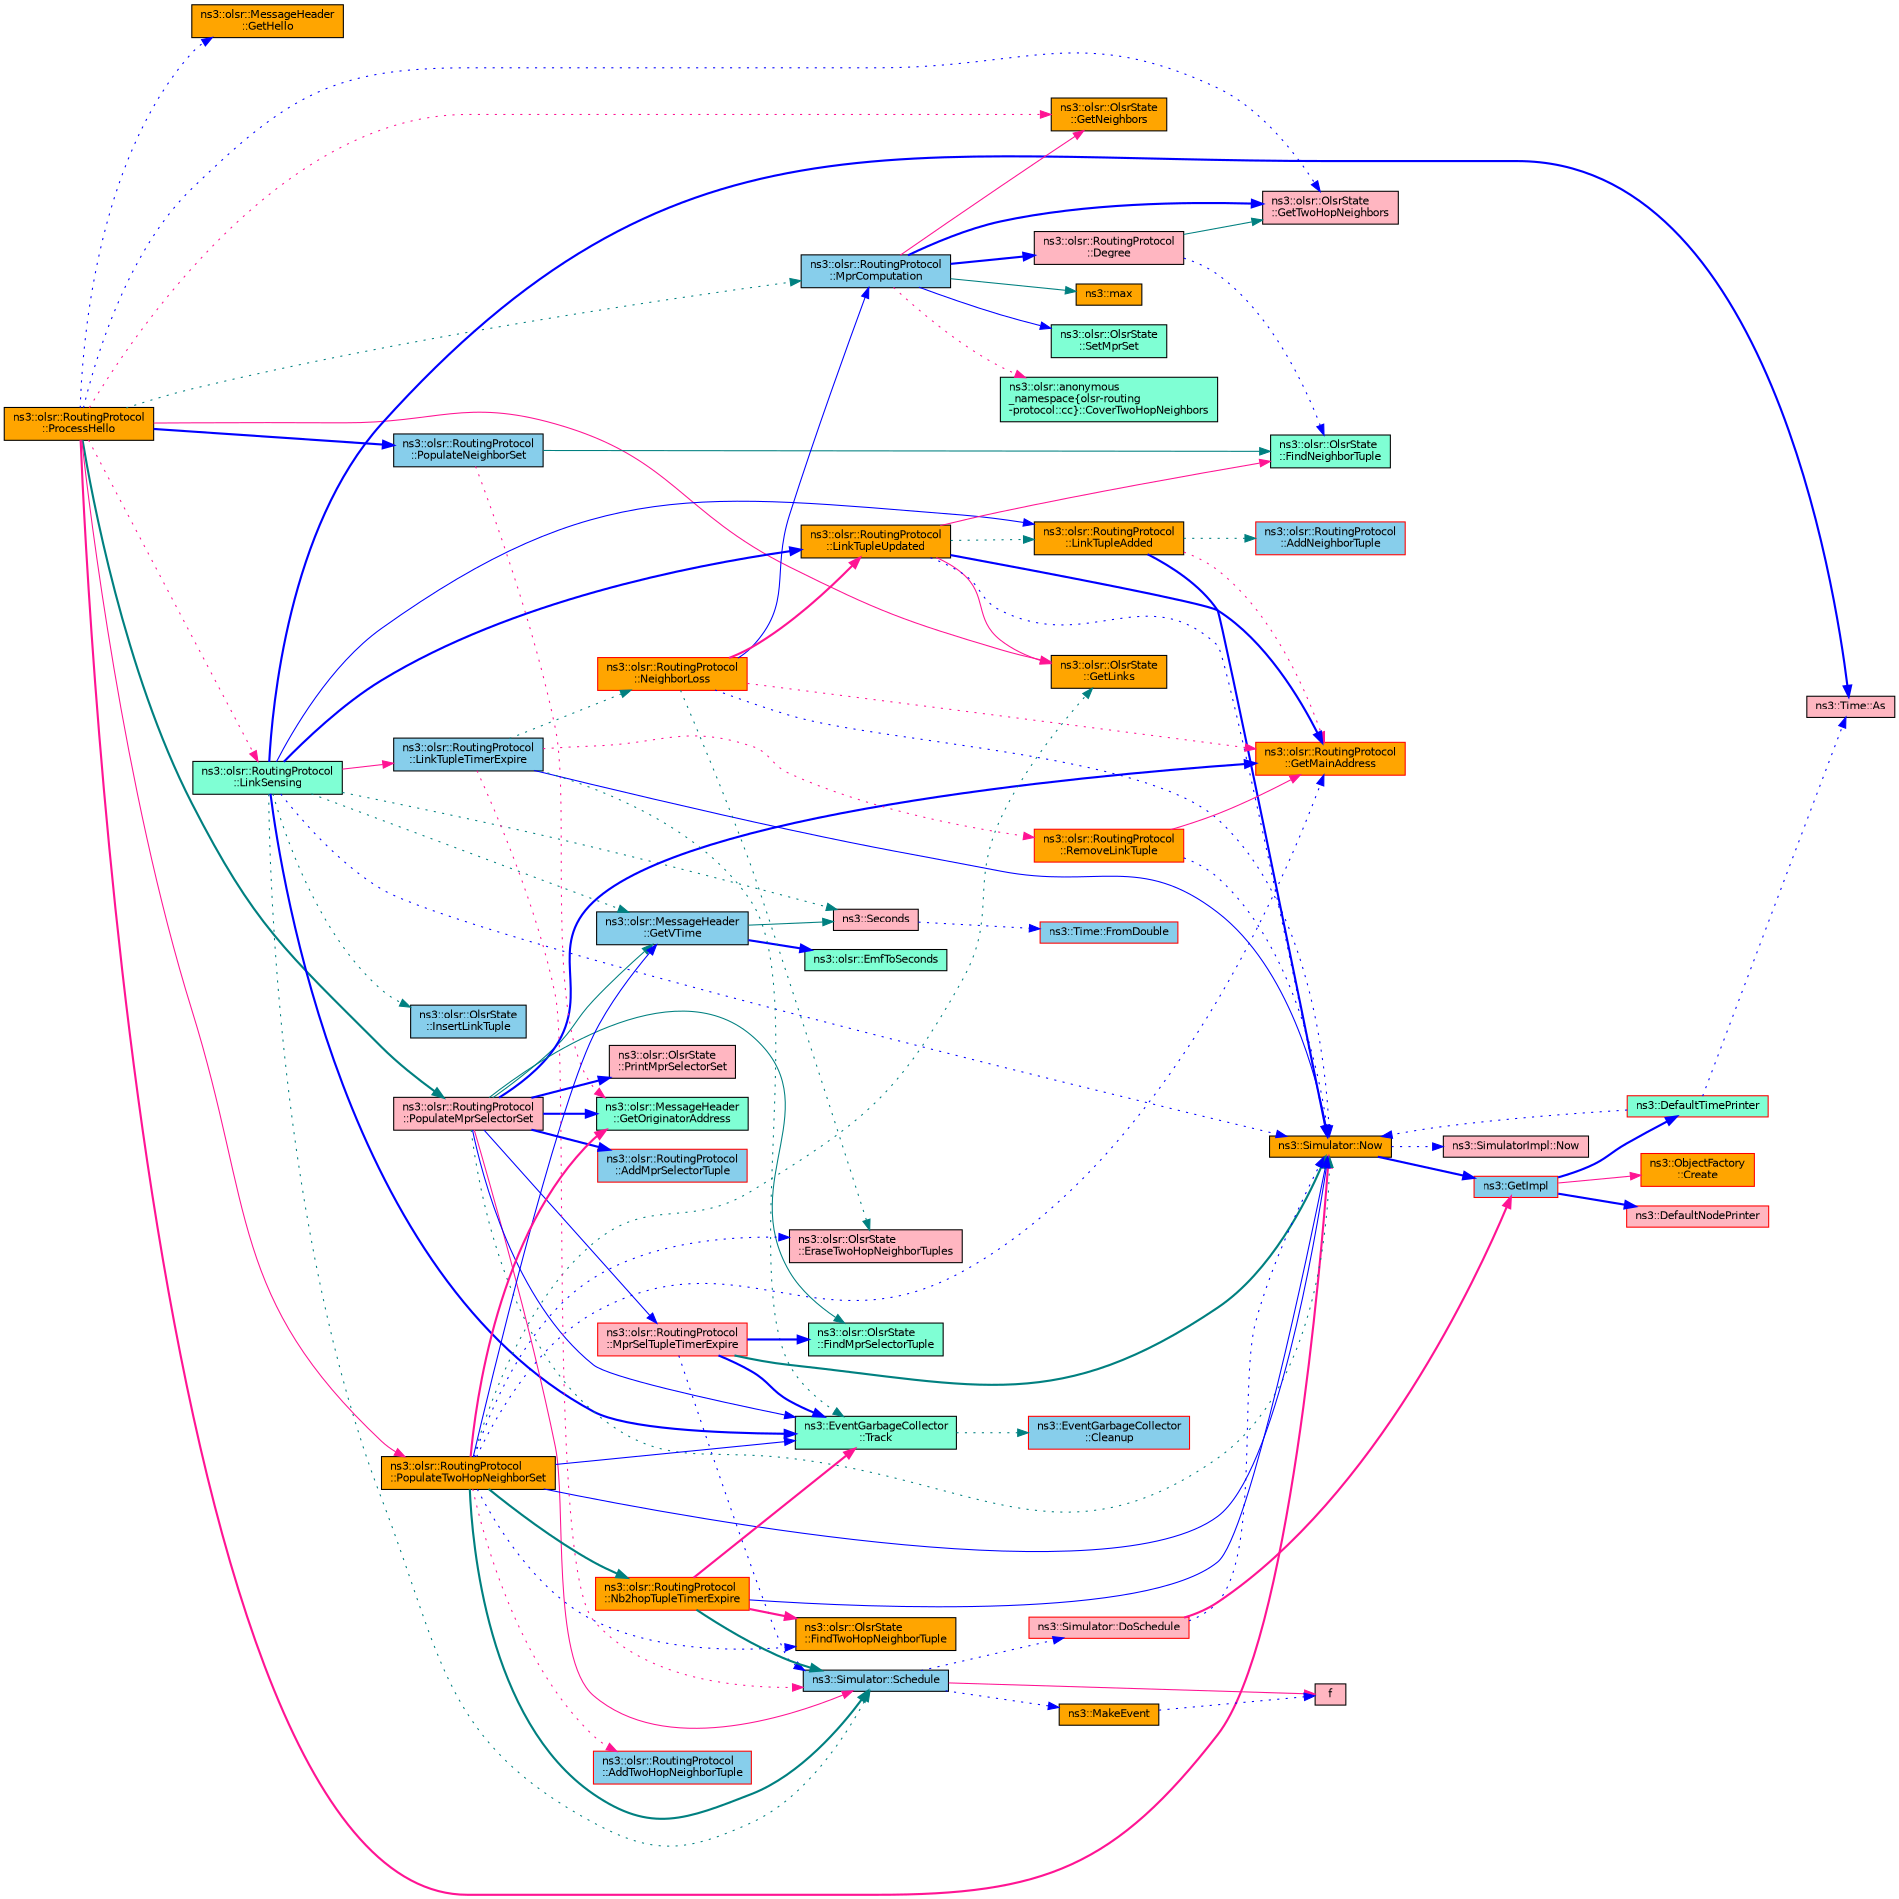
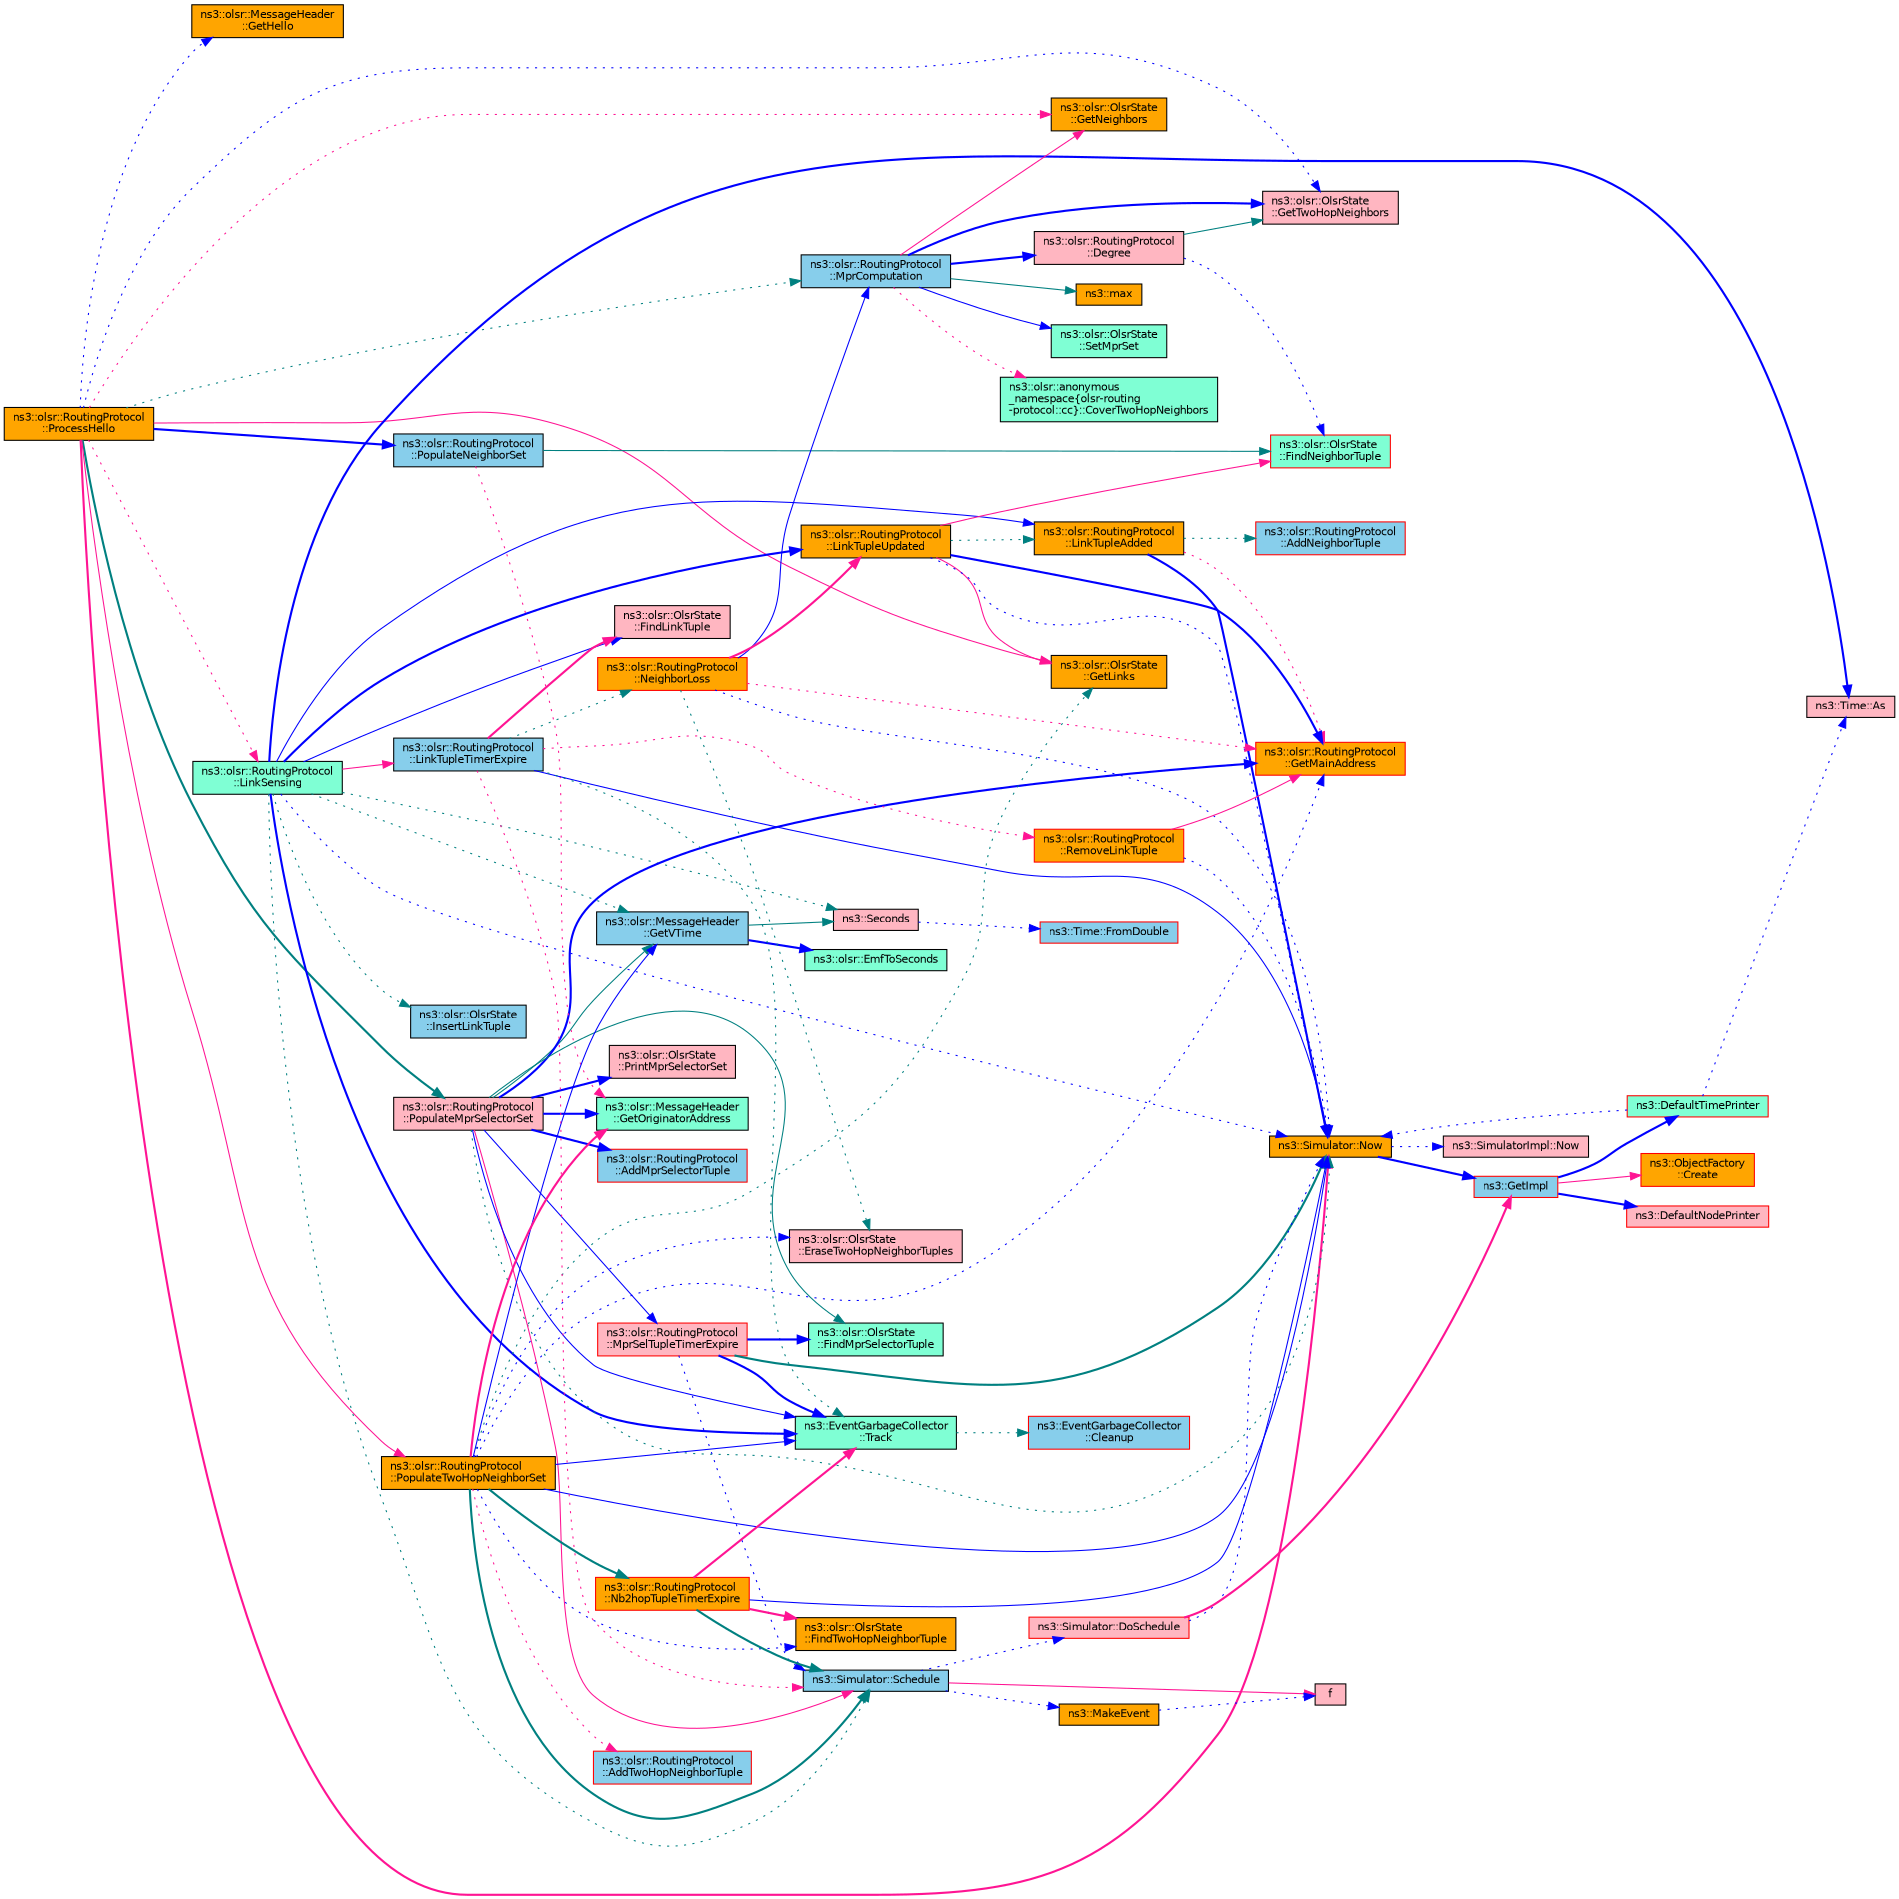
(1330, 451) -> (1330, 451)
none -> (672, 622)
